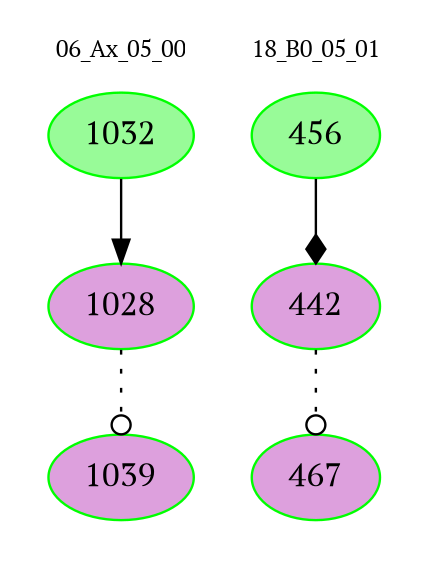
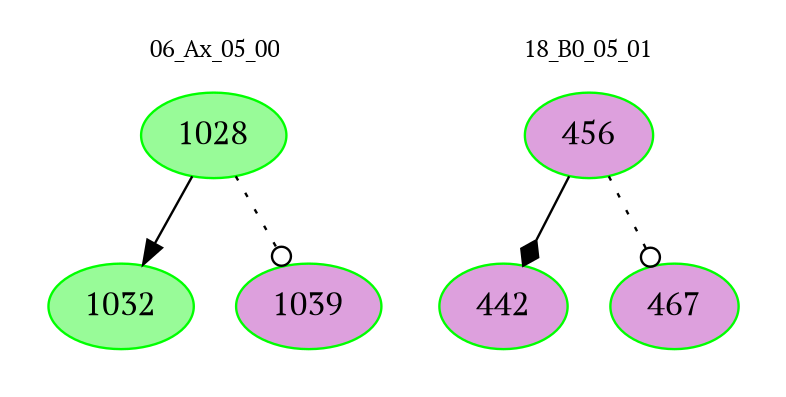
(316, 135) -> (589, 135)
(121, 209) -> (174, 210)
(121, 306) -> (214, 135)
(316, 383) -> (627, 212)
